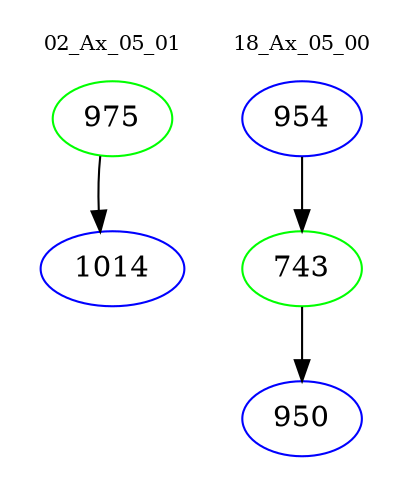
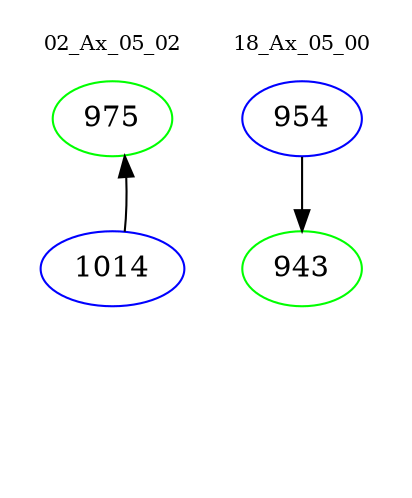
(113, 45) -> (113, 45)
(99, 183) -> (126, 205)
(302, 269) -> (302, 269)
(302, 419) -> none
